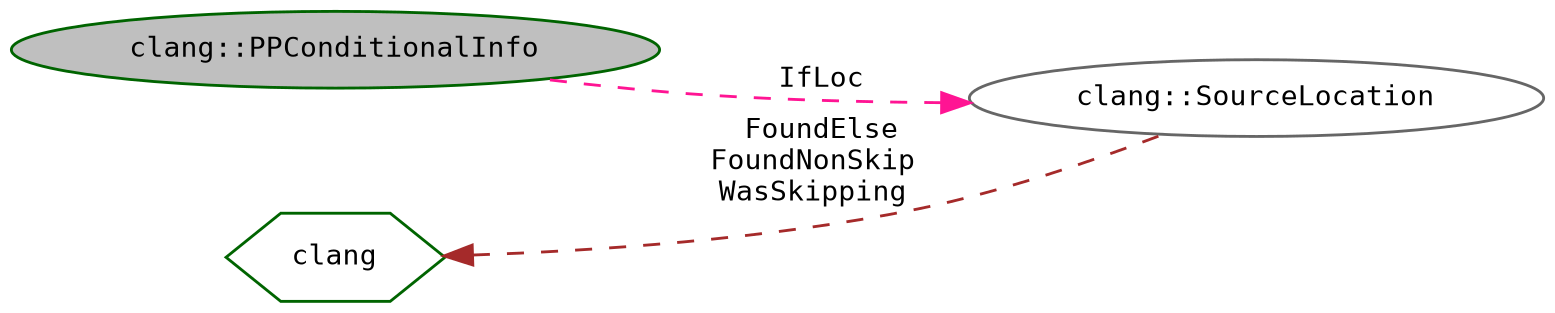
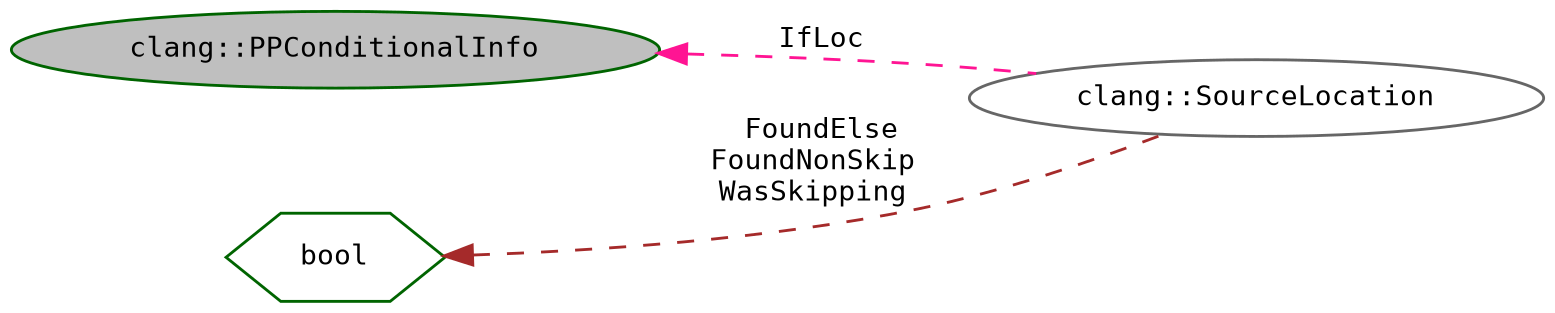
(742, 97) -> (862, 61)
(335, 257) -> (335, 257)
